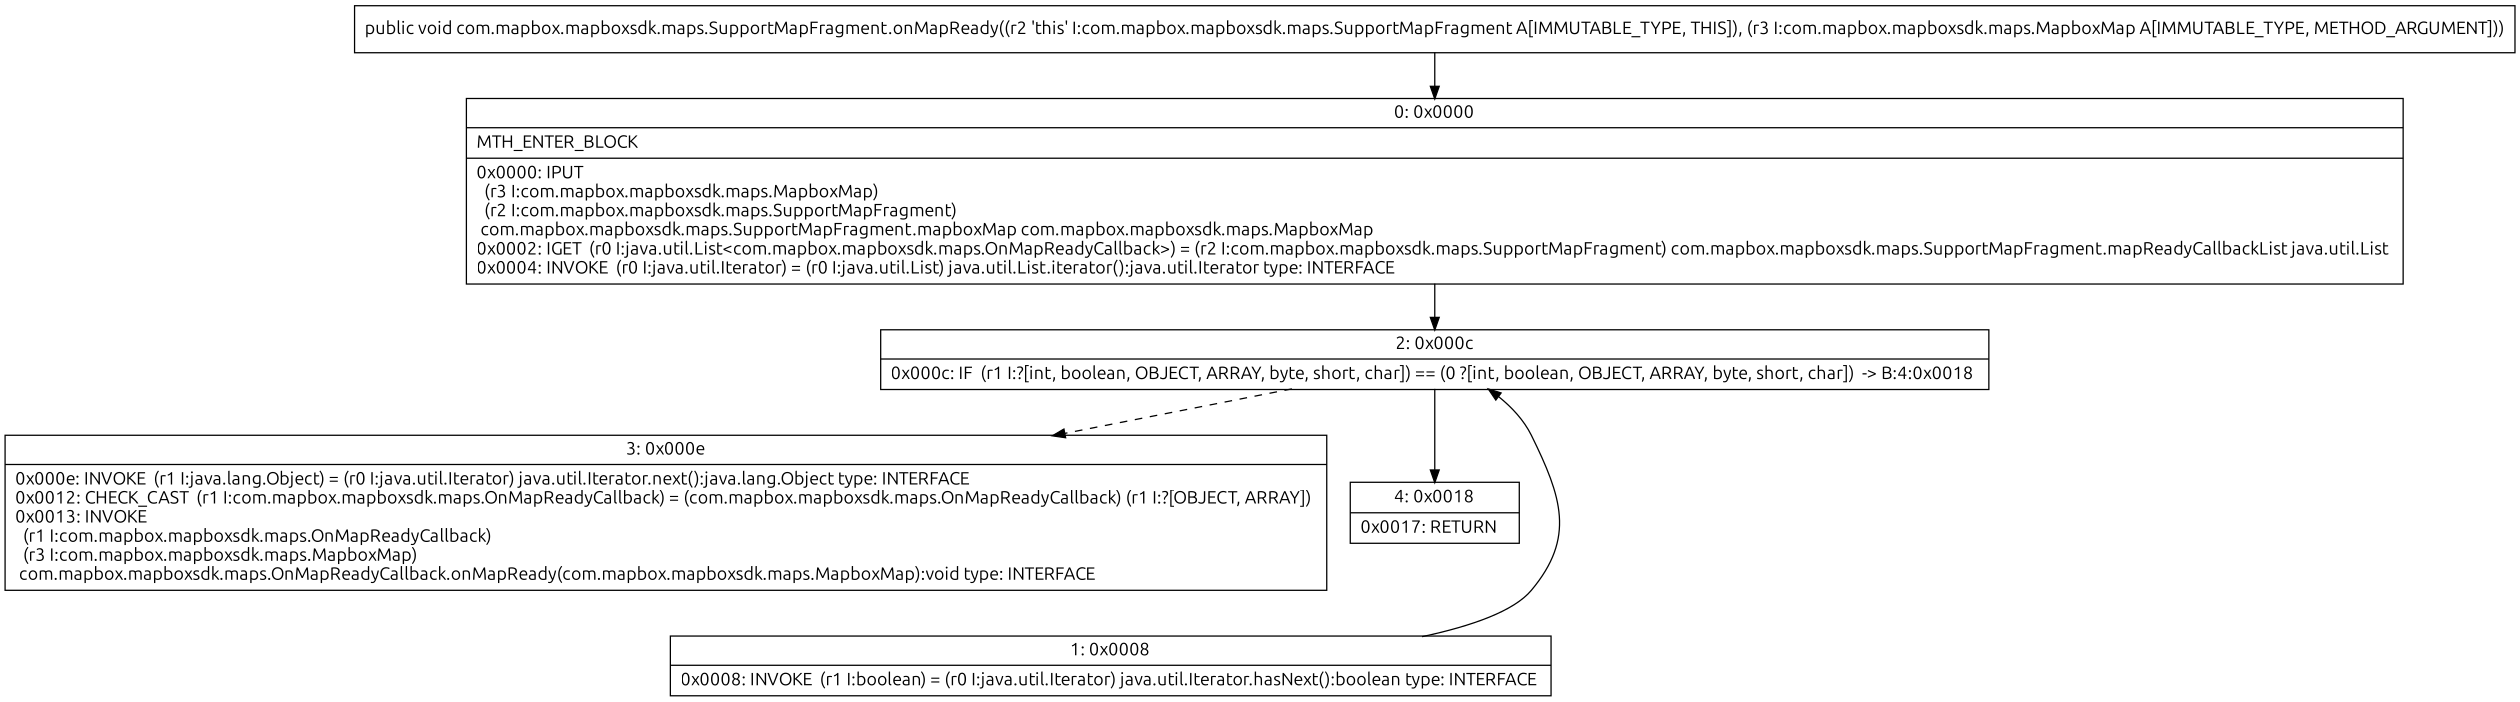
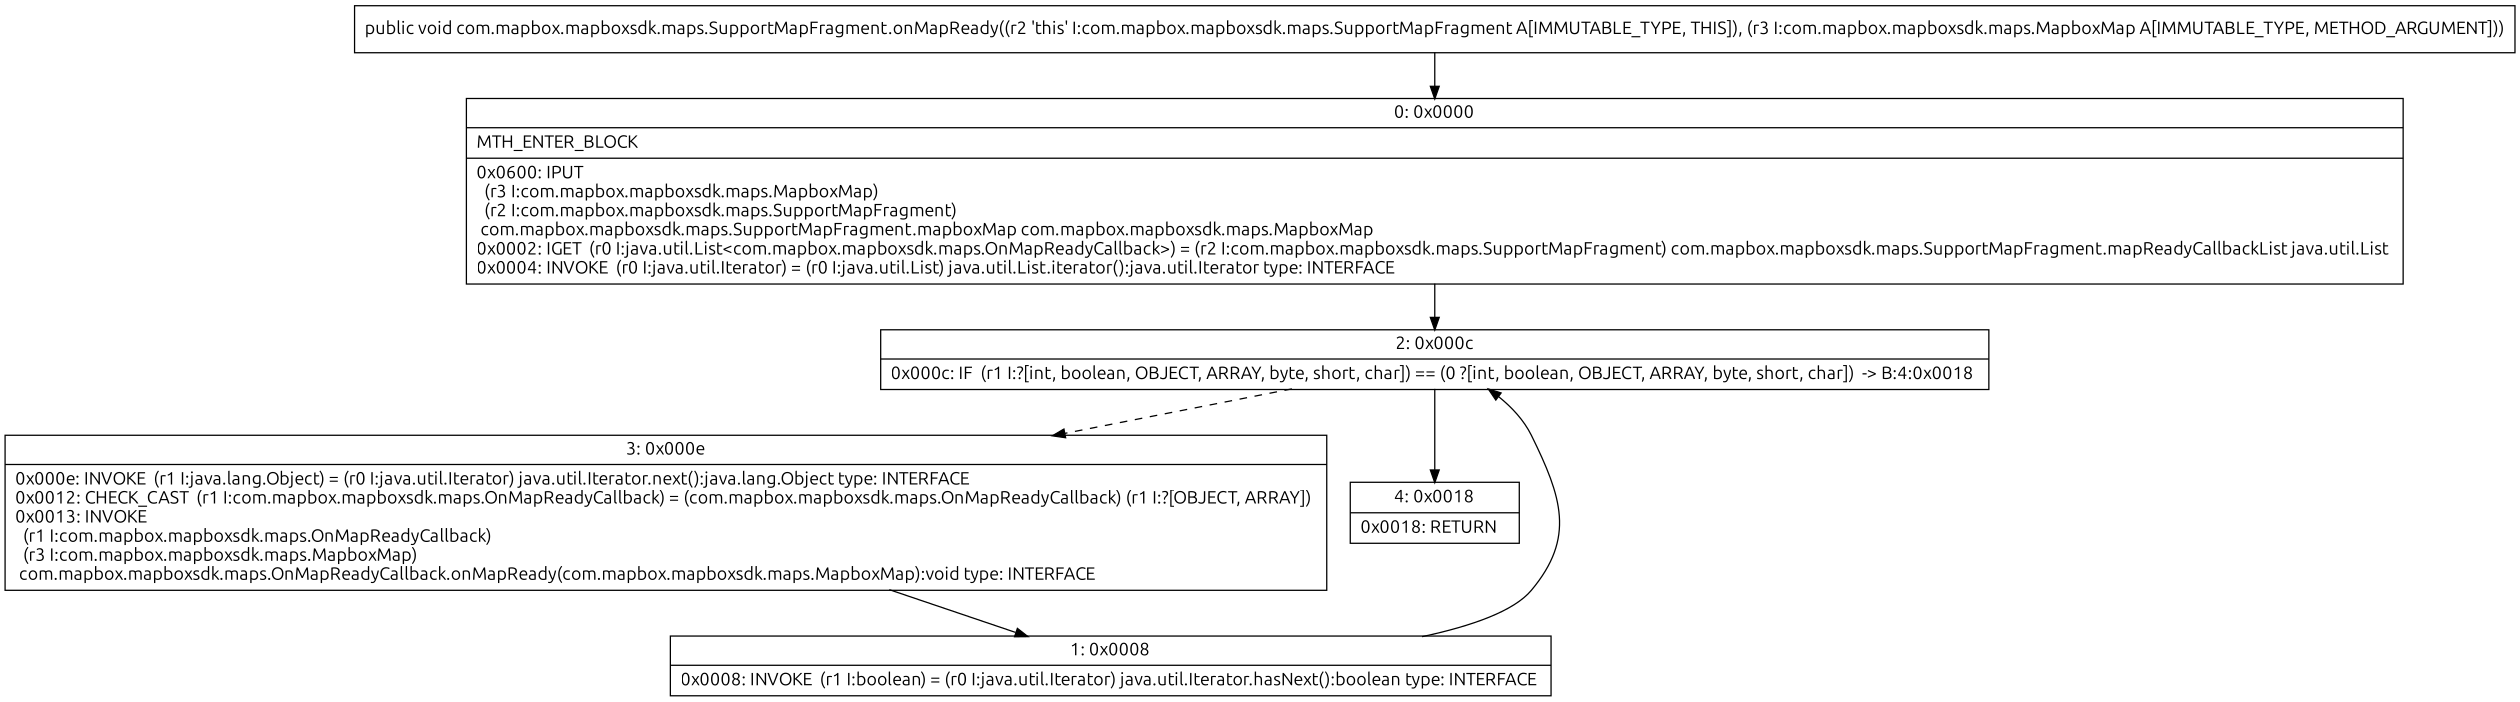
(534, 173) -> (534, 173)
(1435, 527) -> (1435, 527)
none -> (952, 611)
